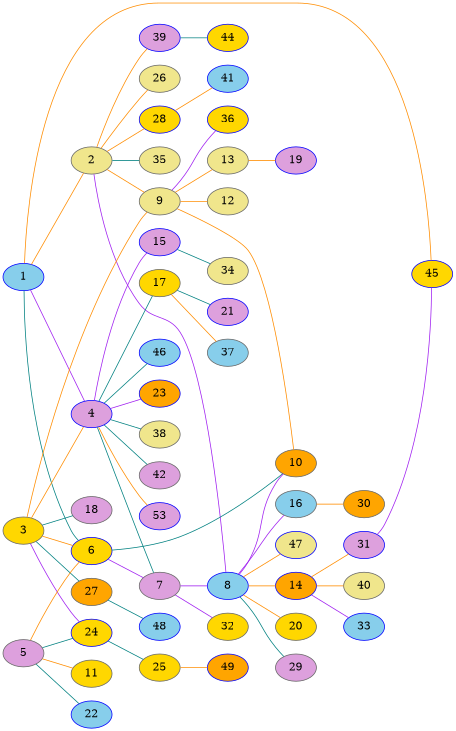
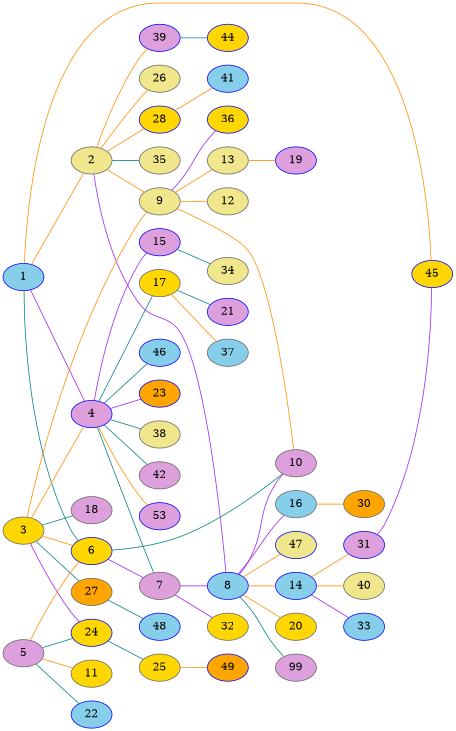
(296, 463) -> (296, 463)
(296, 586) -> (296, 586)
(296, 668) -> (296, 668)
